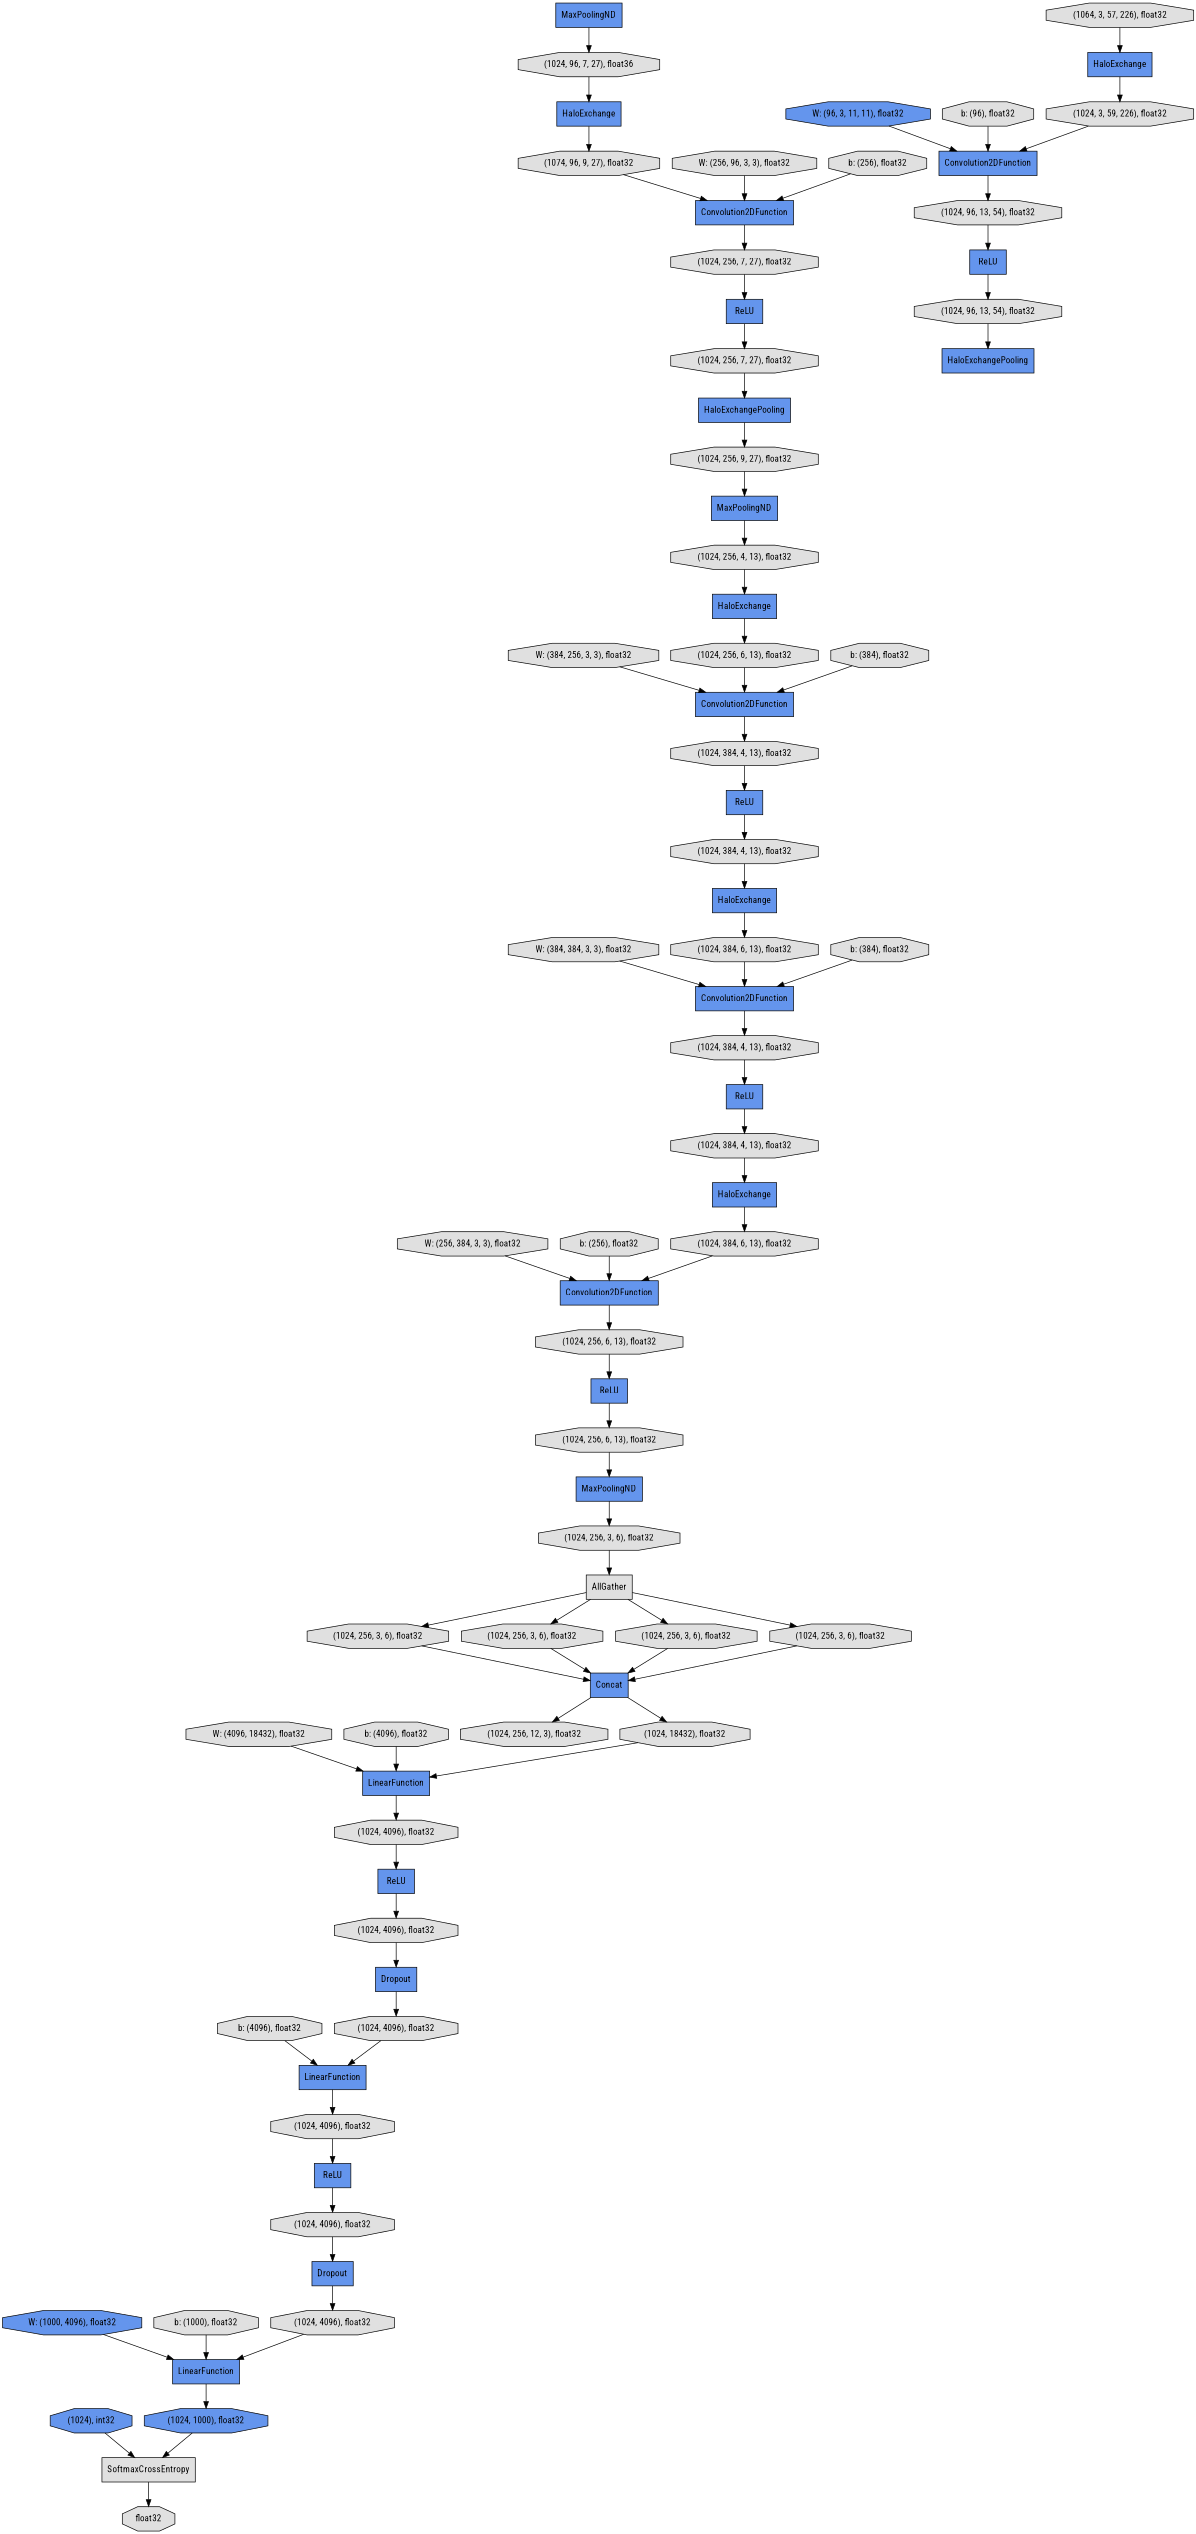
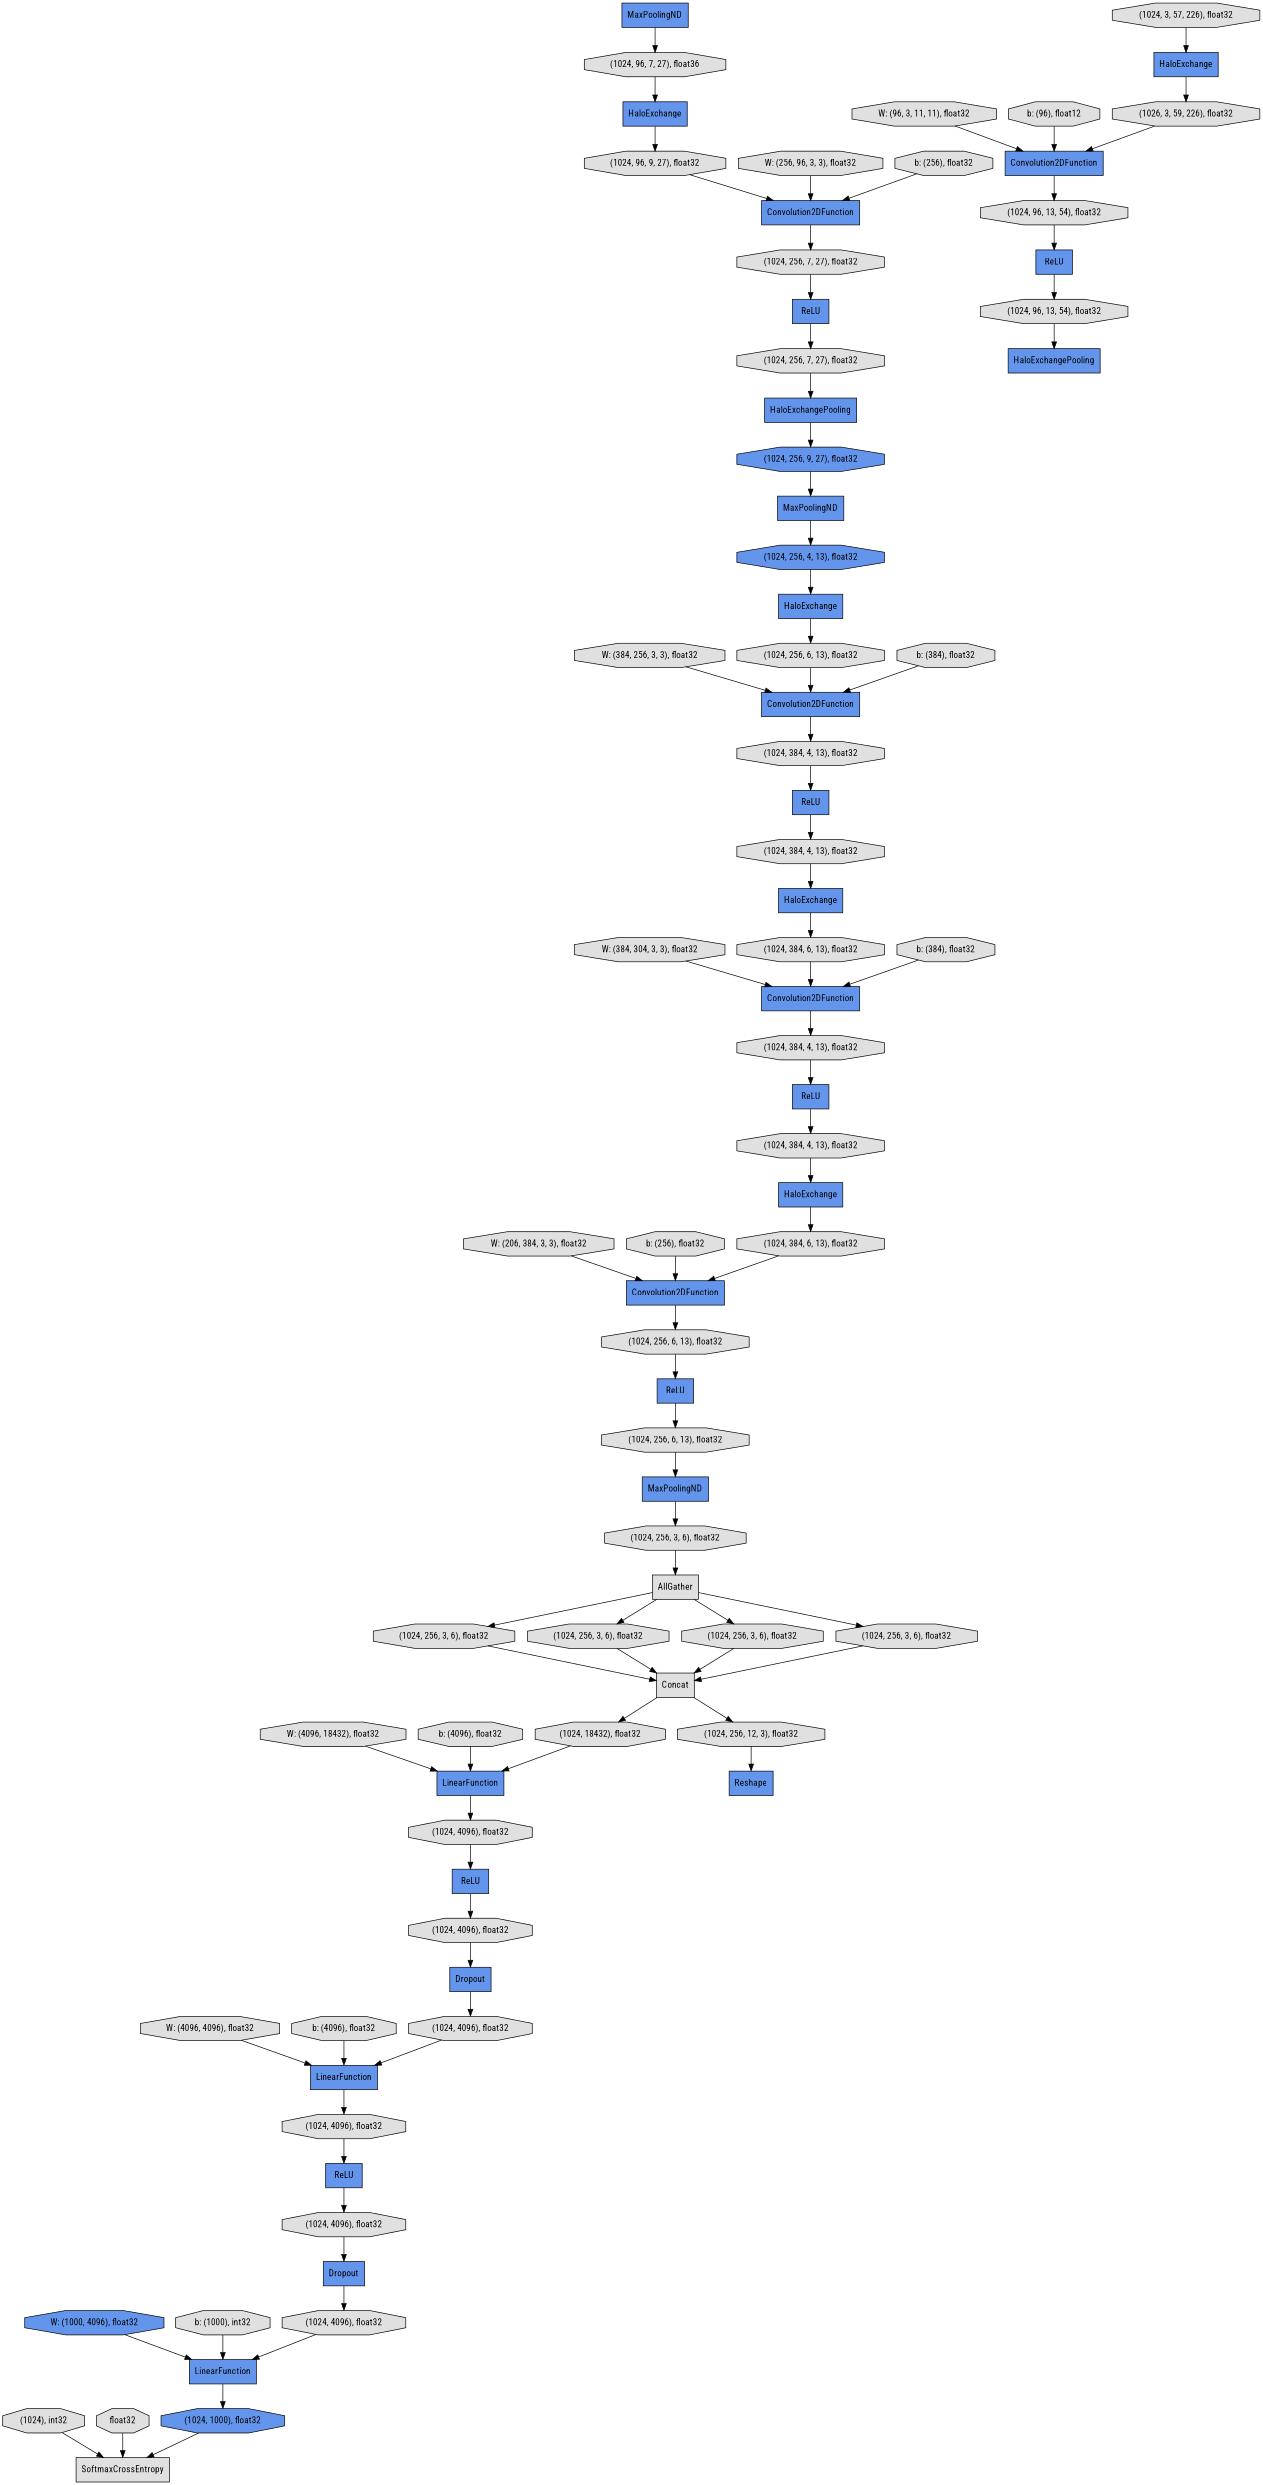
(1120, 15) -> (1186, 15)
(858, 114) -> (924, 114)
(988, 114) -> (1054, 114)
(1120, 114) -> (1186, 114)
(589, 163) -> (655, 163)
(745, 459) -> (811, 459)
(745, 557) -> (811, 557)
(584, 950) -> (650, 950)
(473, 1244) -> (539, 1244)
(609, 1685) -> (675, 1685)
none -> (751, 1783)
none -> (210, 2028)
(206, 2323) -> (223, 2323)
(91, 2421) -> (44, 2421)
(149, 2491) -> (123, 2442)
